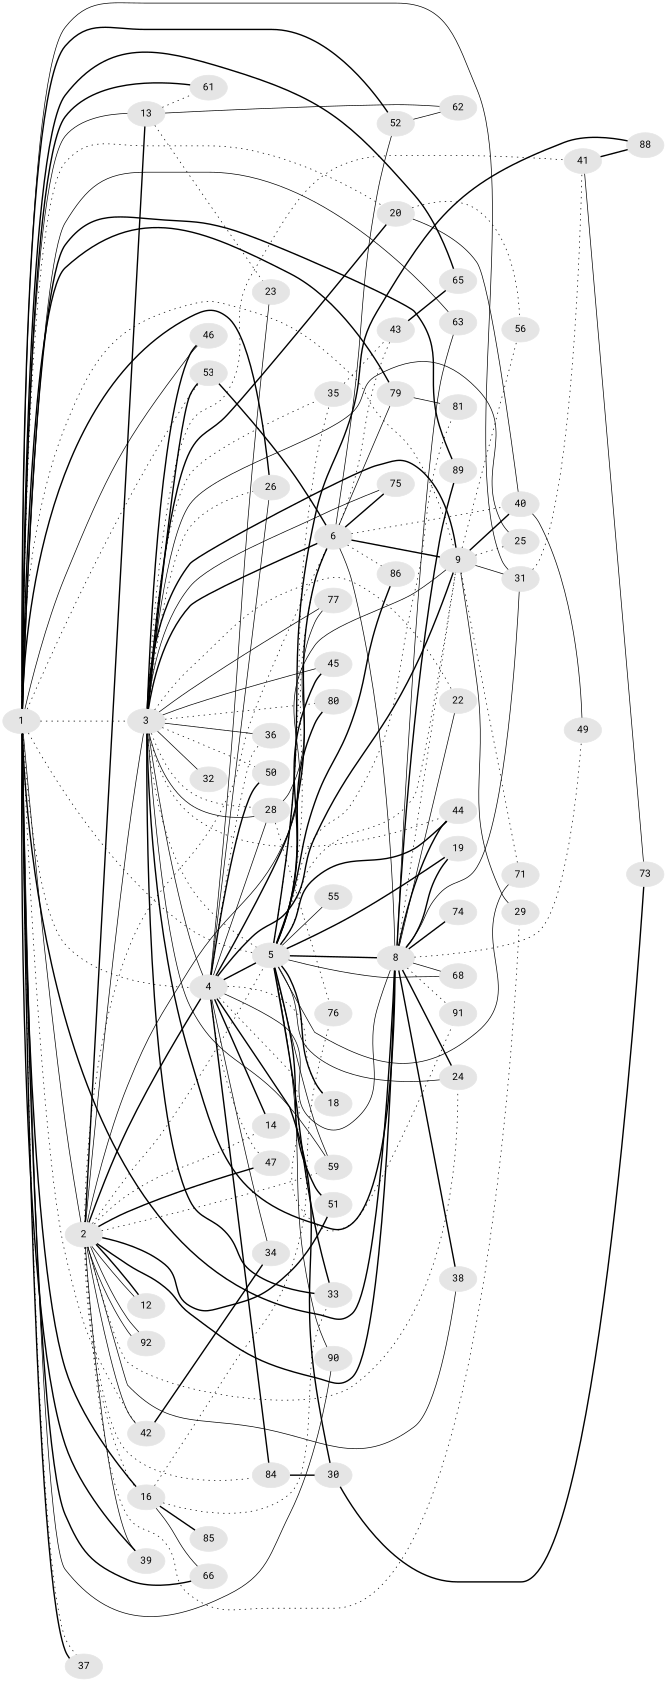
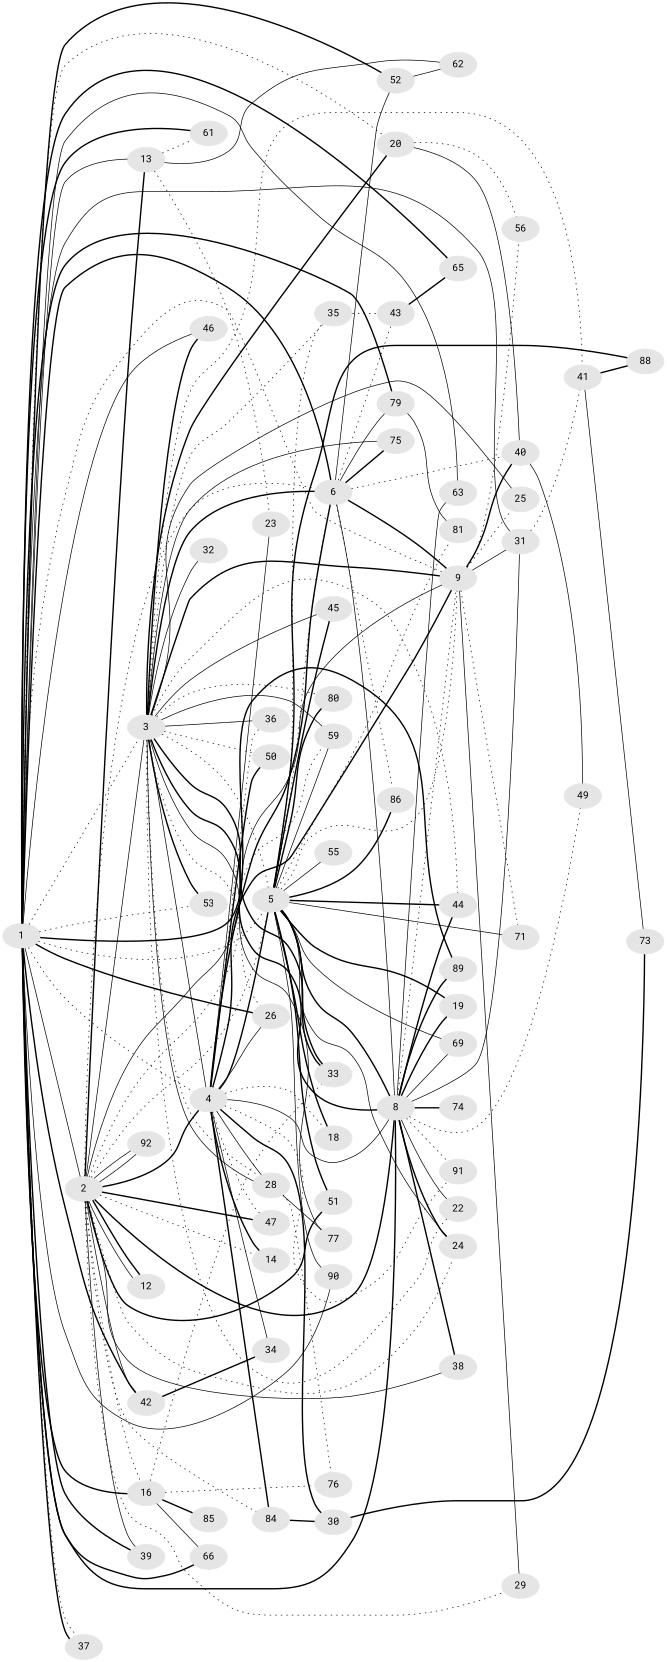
(274, 448) -> (47, 403)
(458, 976) -> (458, 1044)
(44, 1087) -> (58, 1177)
